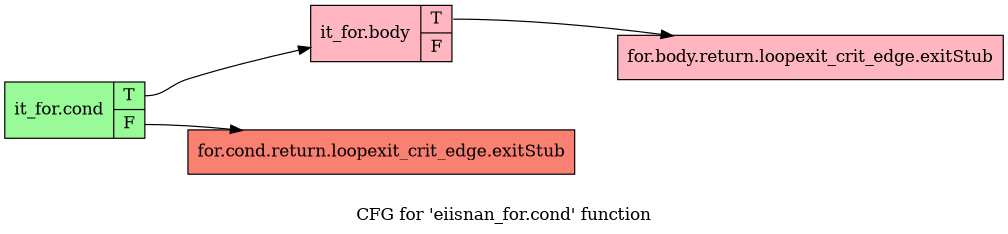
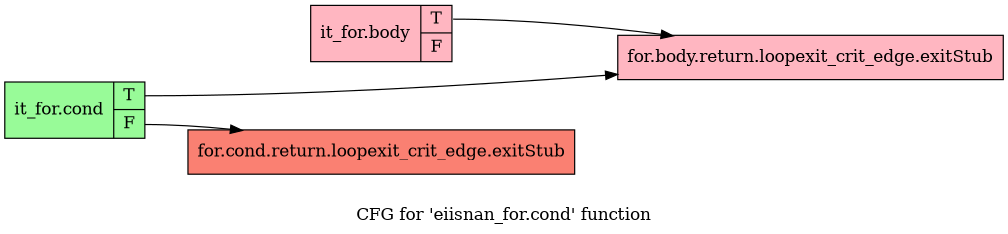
(220, 70) -> (375, 90)
